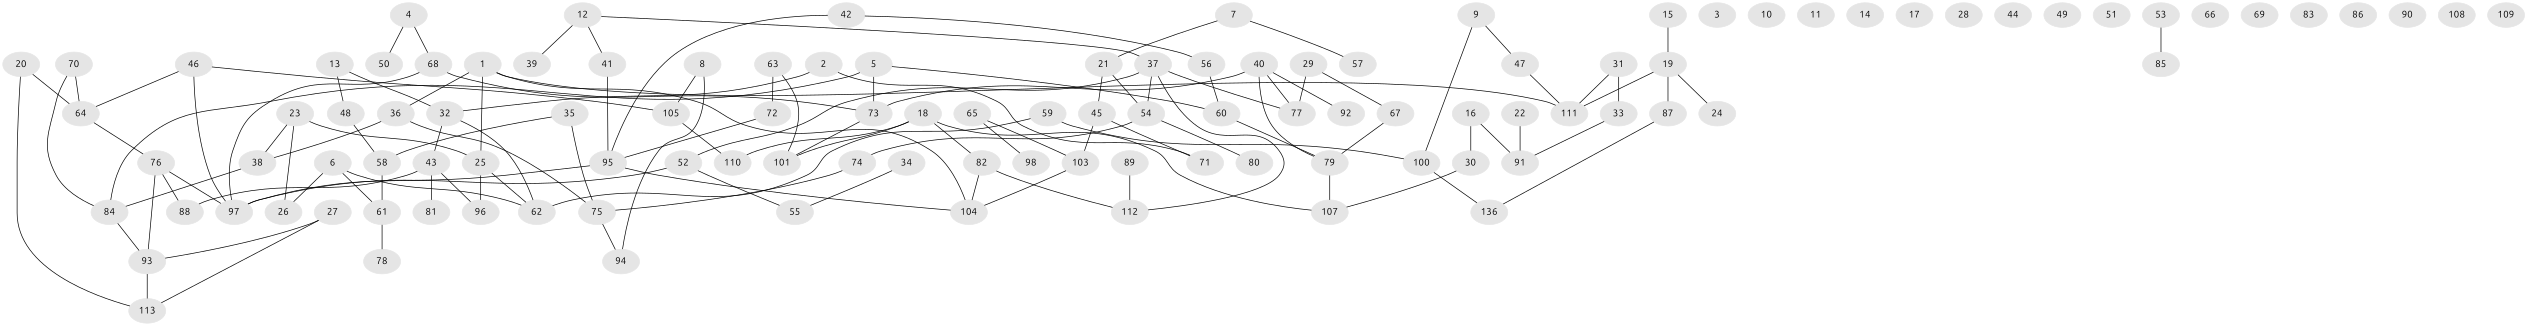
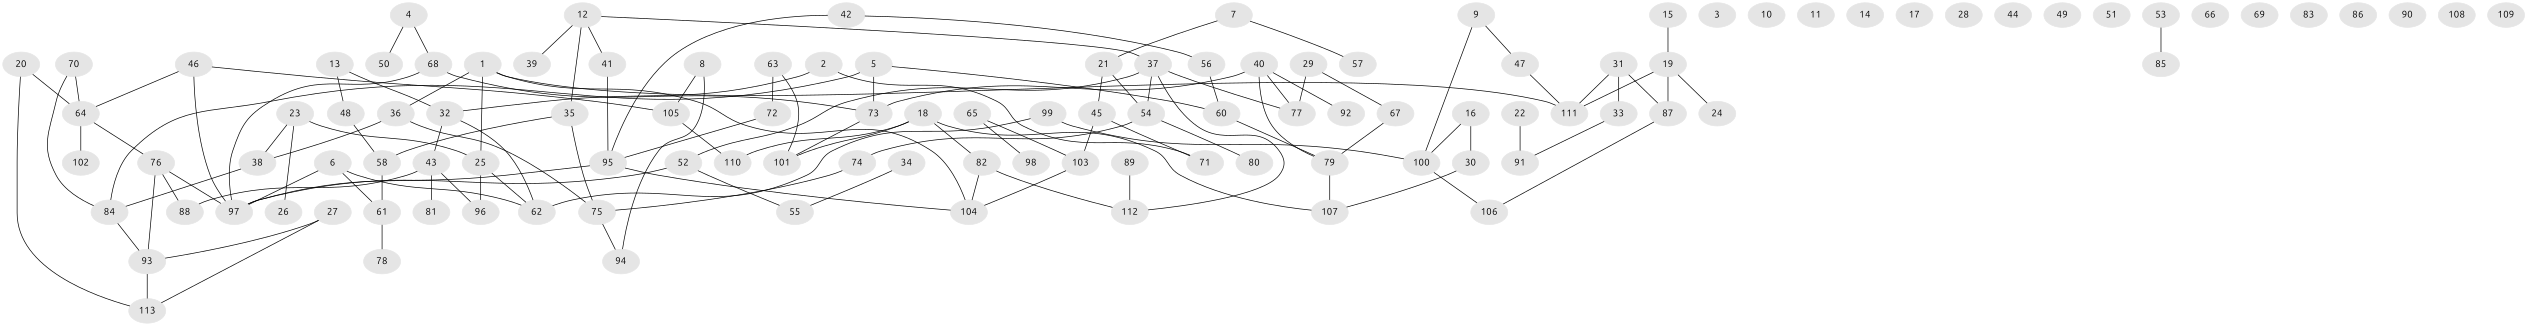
none -> (576, 64)
none -> (1643, 89)
(1048, 114) -> (1048, 114)
(1495, 138) -> (1446, 138)
none -> (81, 163)
(313, 183) -> (292, 183)
(1489, 212) -> (1489, 212)
